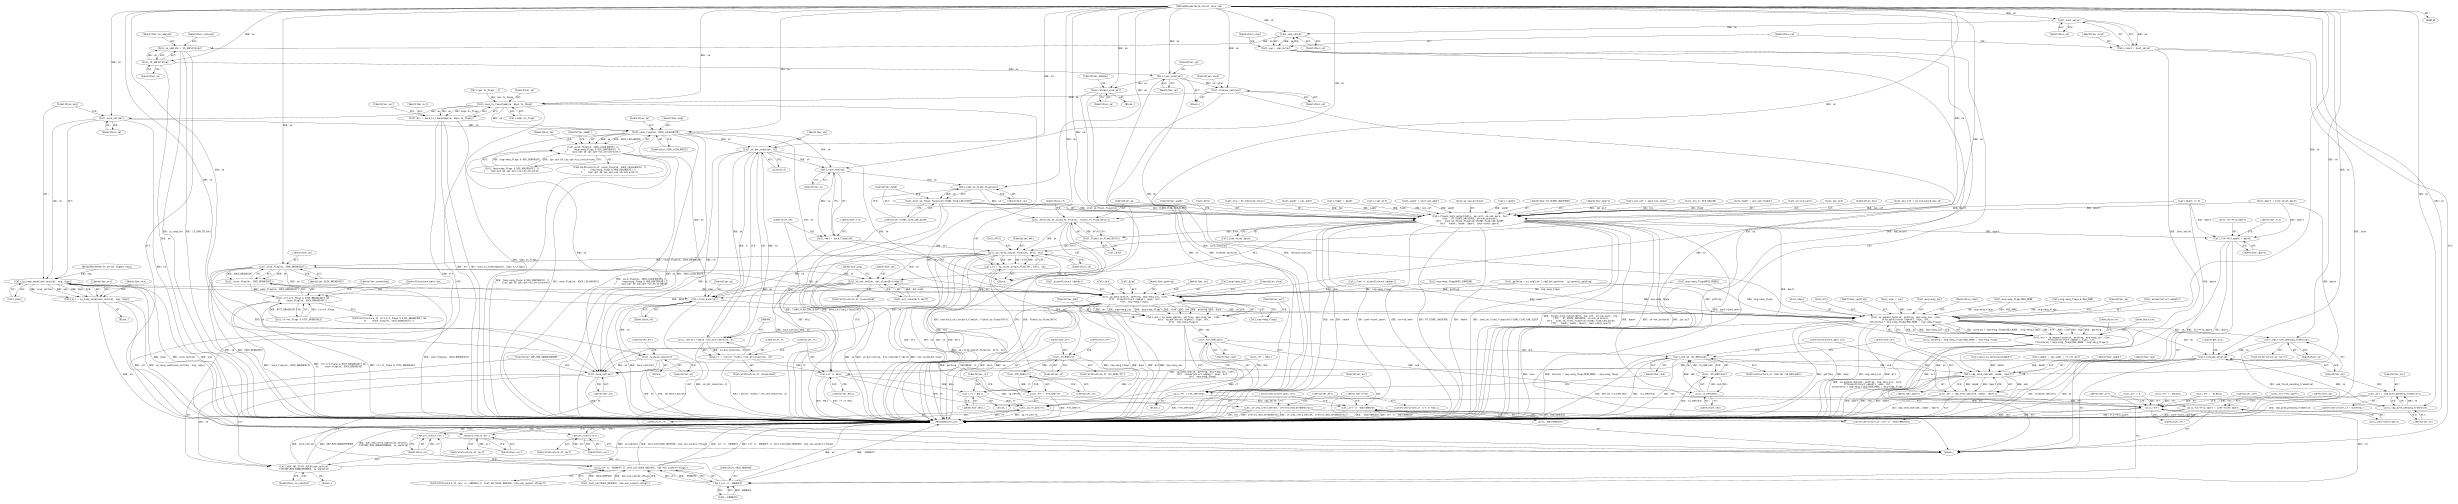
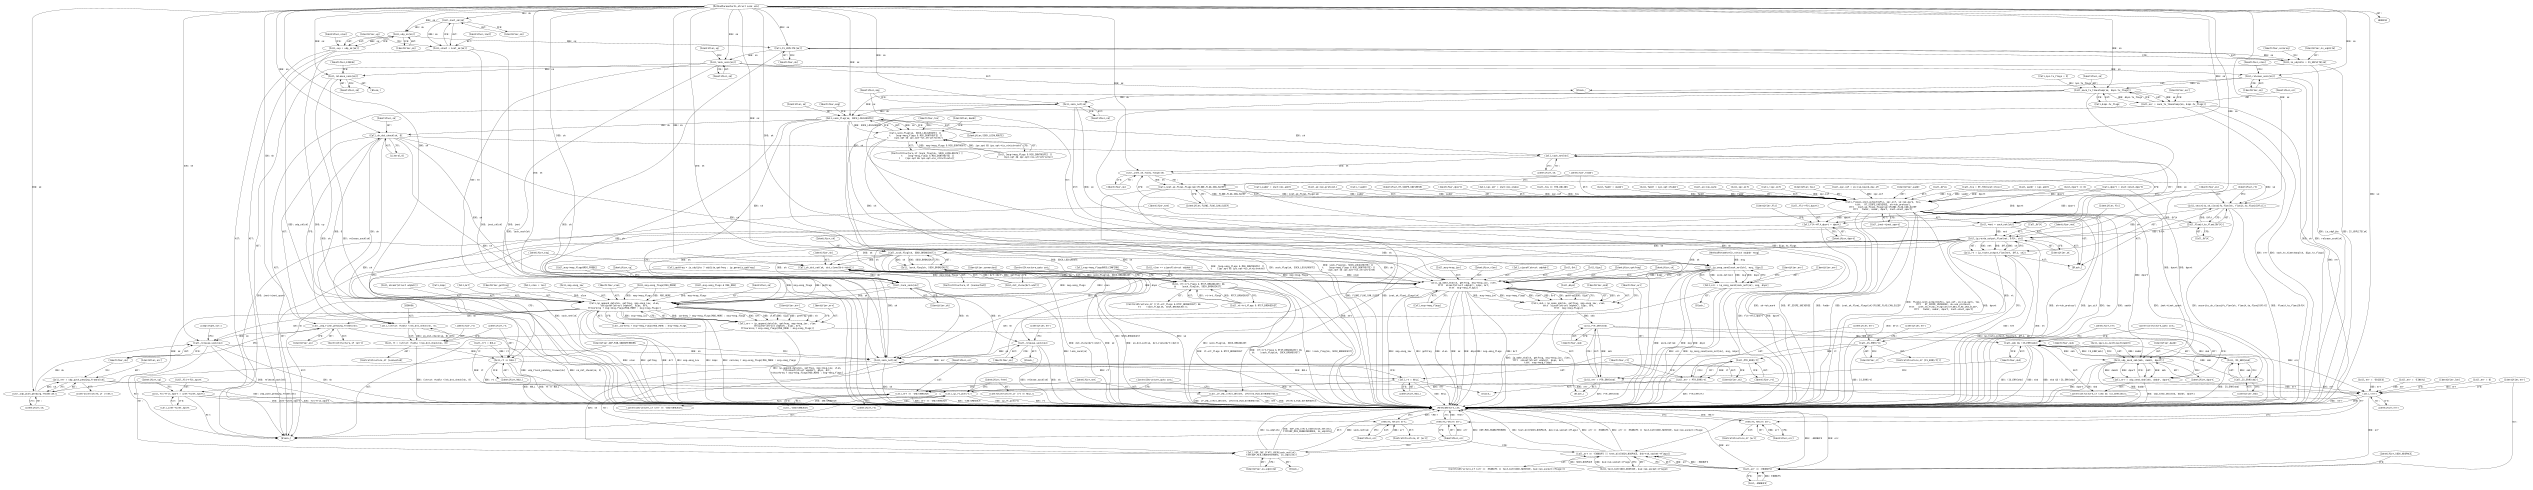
(747, 47) -> (592, 43)
(835, 239) -> (1997, 225)
(680, 260) -> (1658, 246)
(326, 282) -> none
(827, 346) -> (1430, 392)
(2056, 357) -> none
none -> (1708, 364)
(969, 365) -> (504, 351)
(1268, 401) -> (1438, 387)
(2343, 408) -> (94, 394)
(1933, 414) -> (2118, 386)
(1510, 416) -> none
